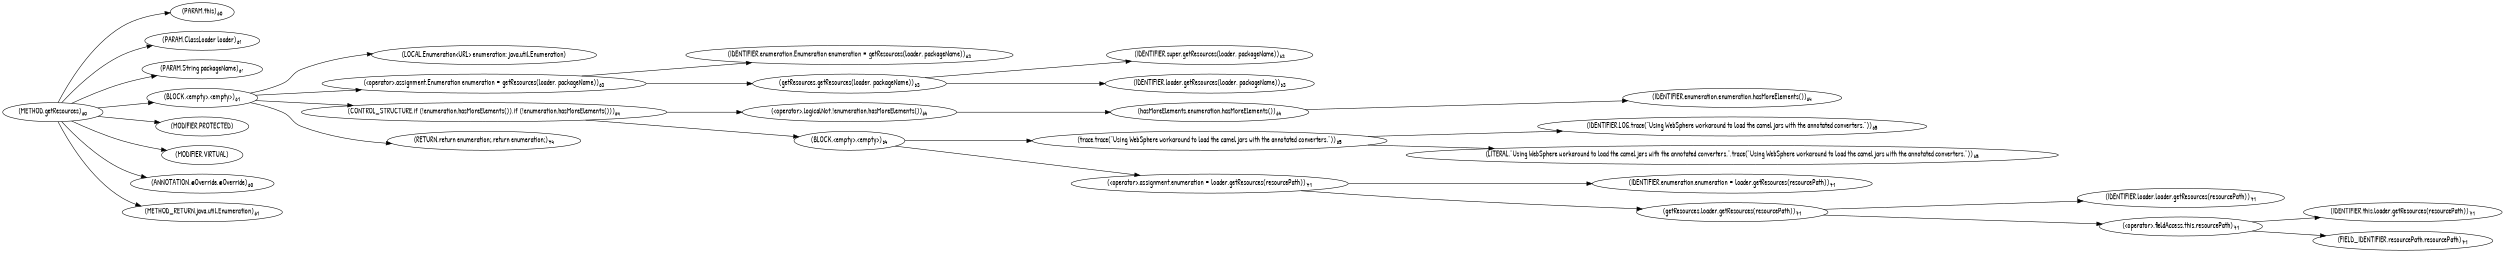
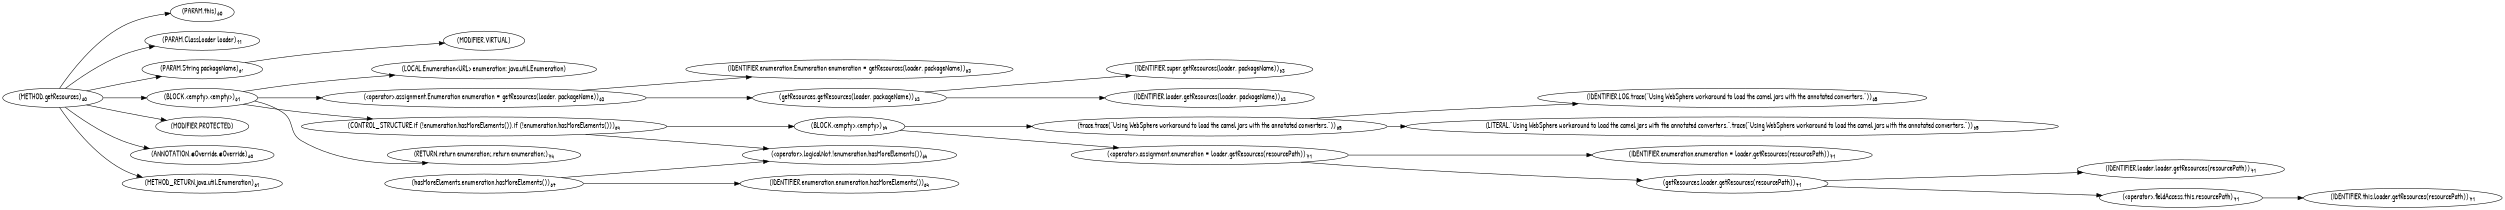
(240, 40) -> (240, 40)
(1279, 111) -> (553, 183)
(1031, 112) -> (662, 170)
(115, 139) -> (342, 51)
(2403, 241) -> none
